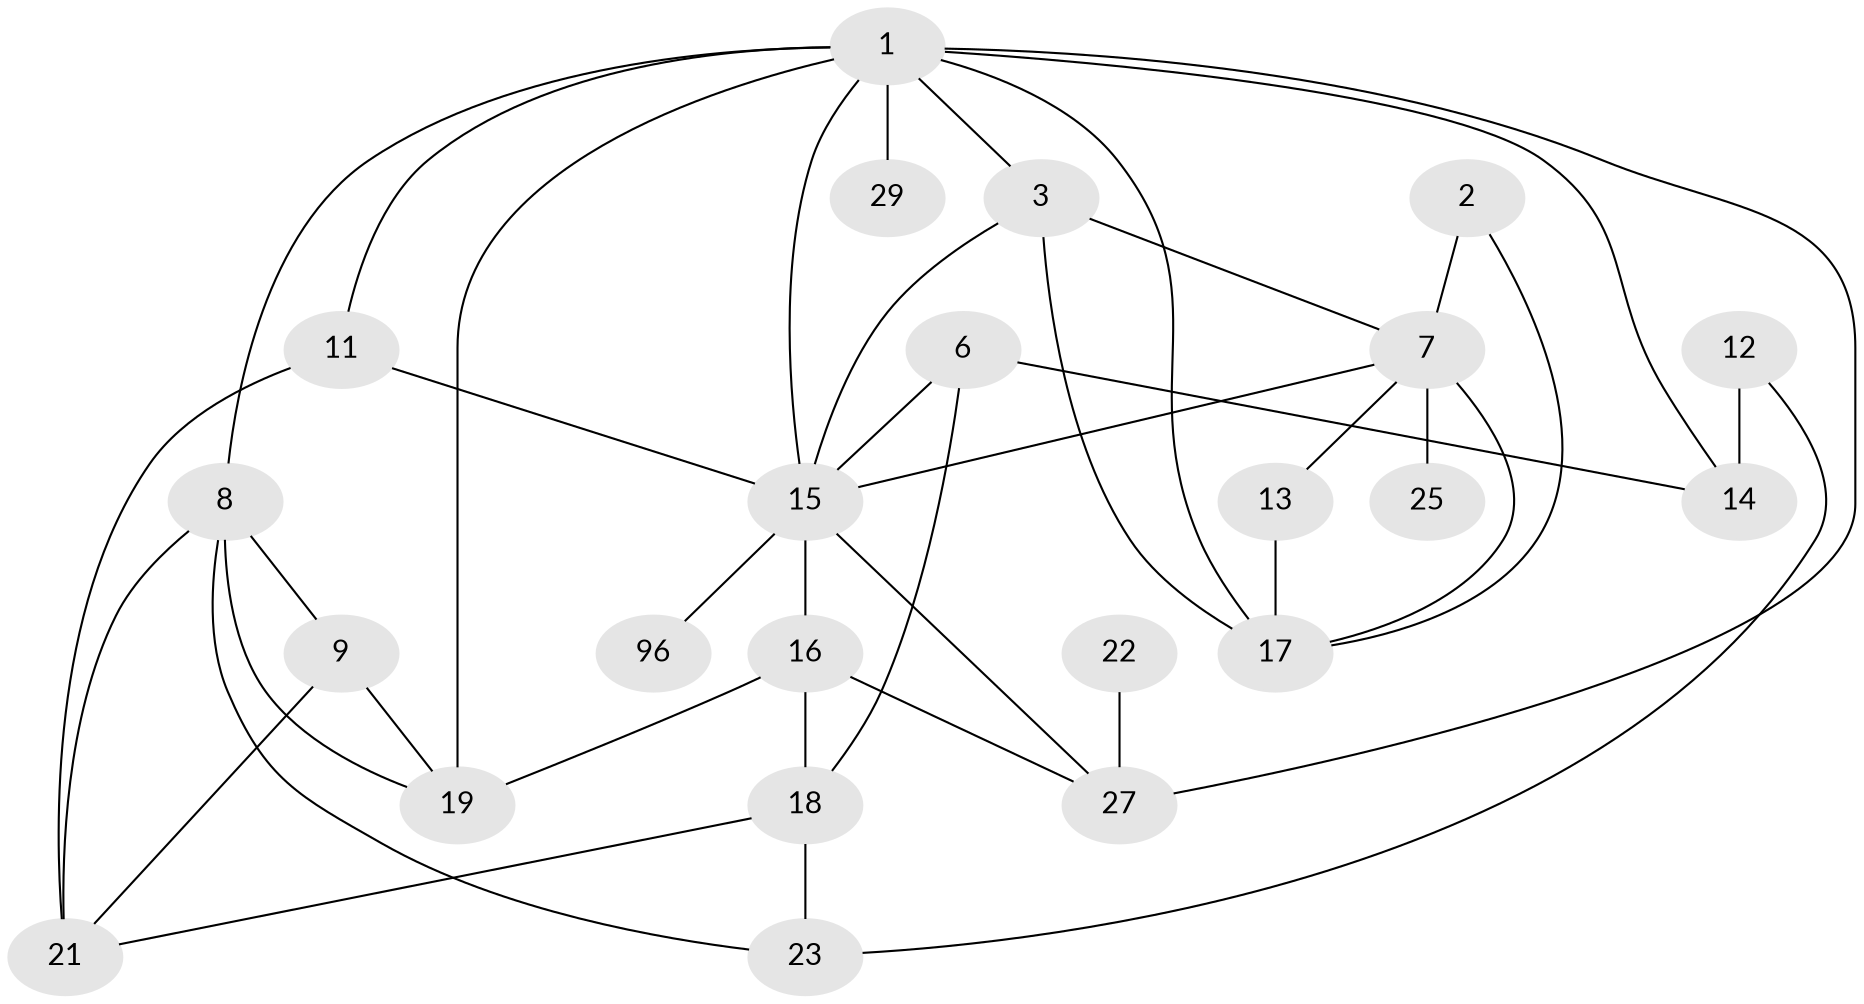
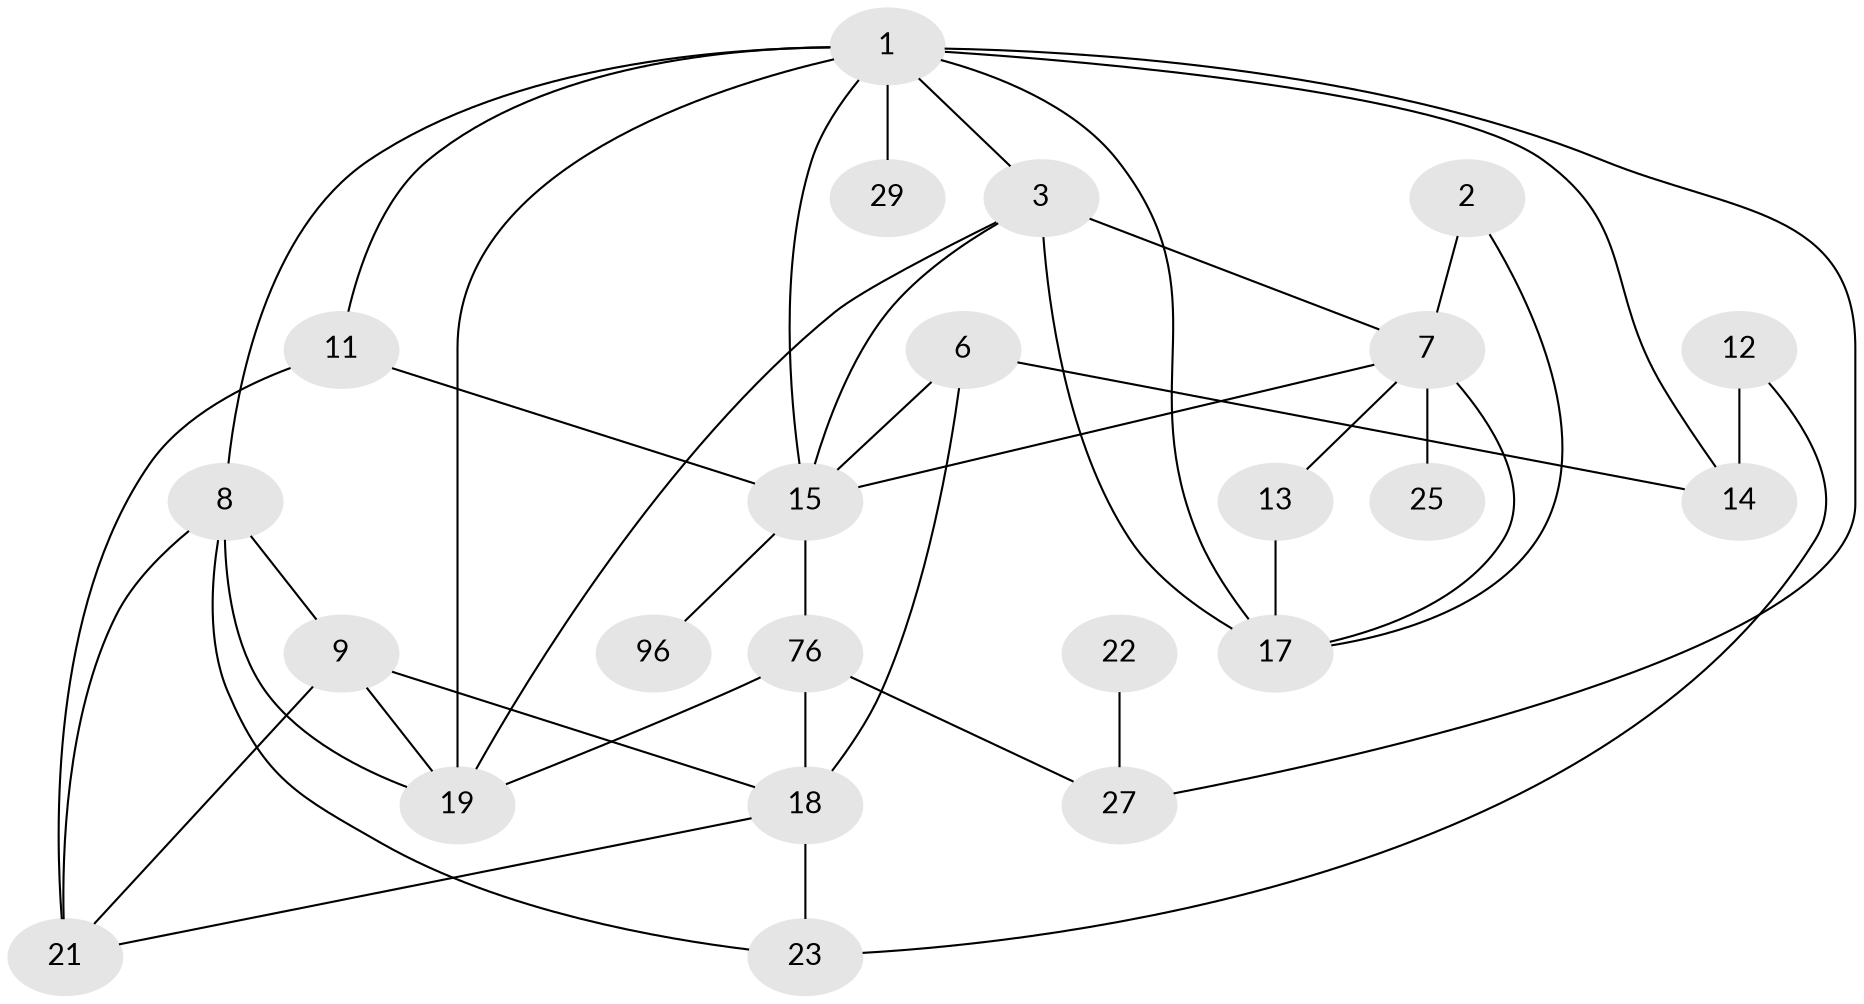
none -> (706, 438)
(805, 654) -> (805, 654)
(963, 654) -> none
none -> (573, 729)
